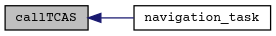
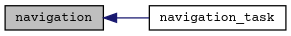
(47, 18) -> (54, 18)
